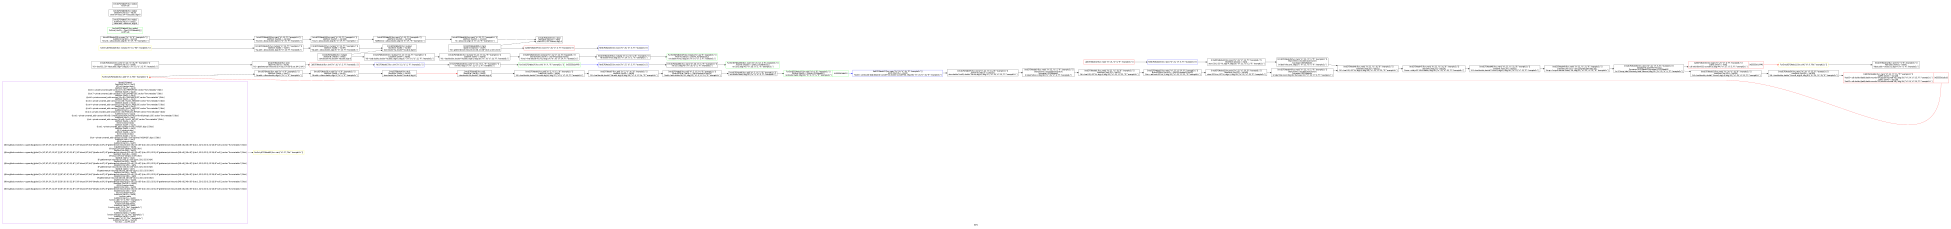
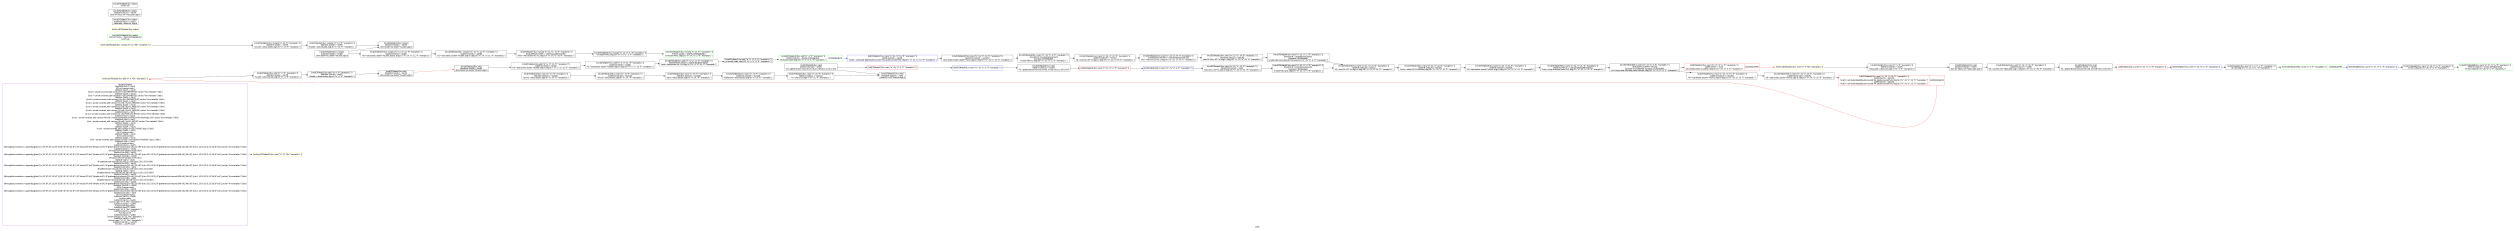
none -> (125, 30)
none -> (1966, 67)
none -> (1044, 68)
